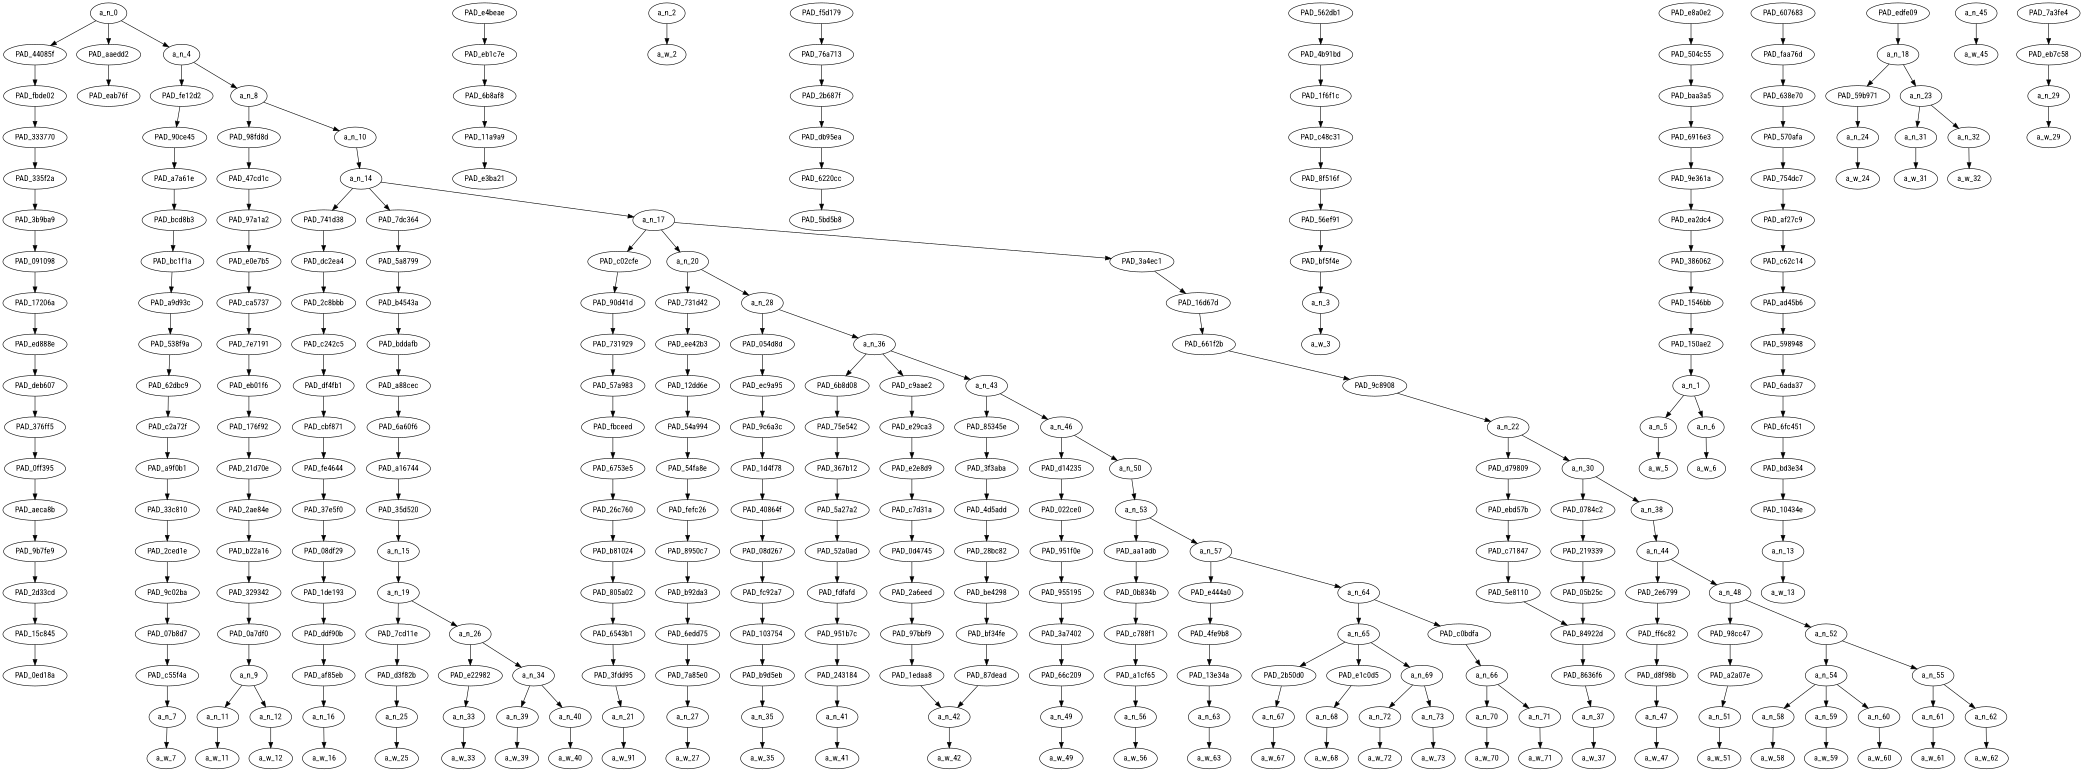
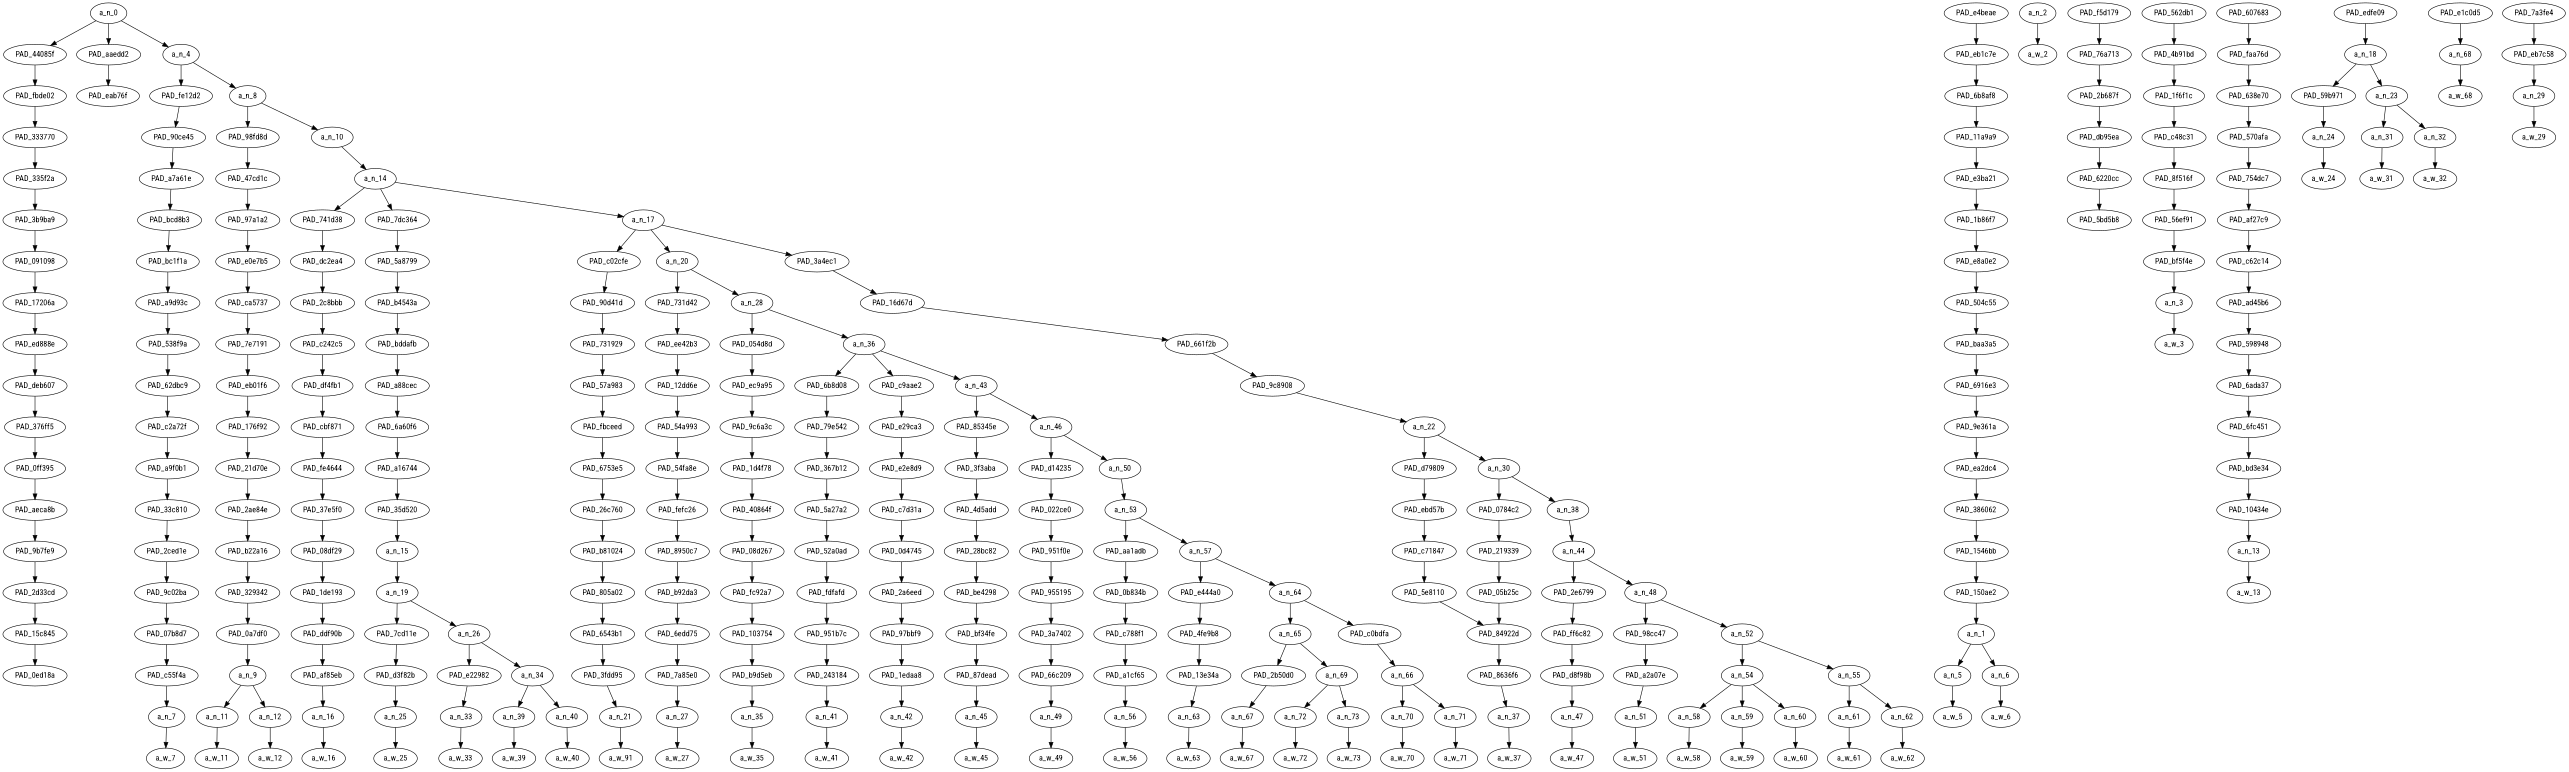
none -> (1976, 220)
(688, 427) -> (677, 427)
(837, 427) -> (827, 427)
(1359, 652) -> none
(970, 694) -> (976, 694)
